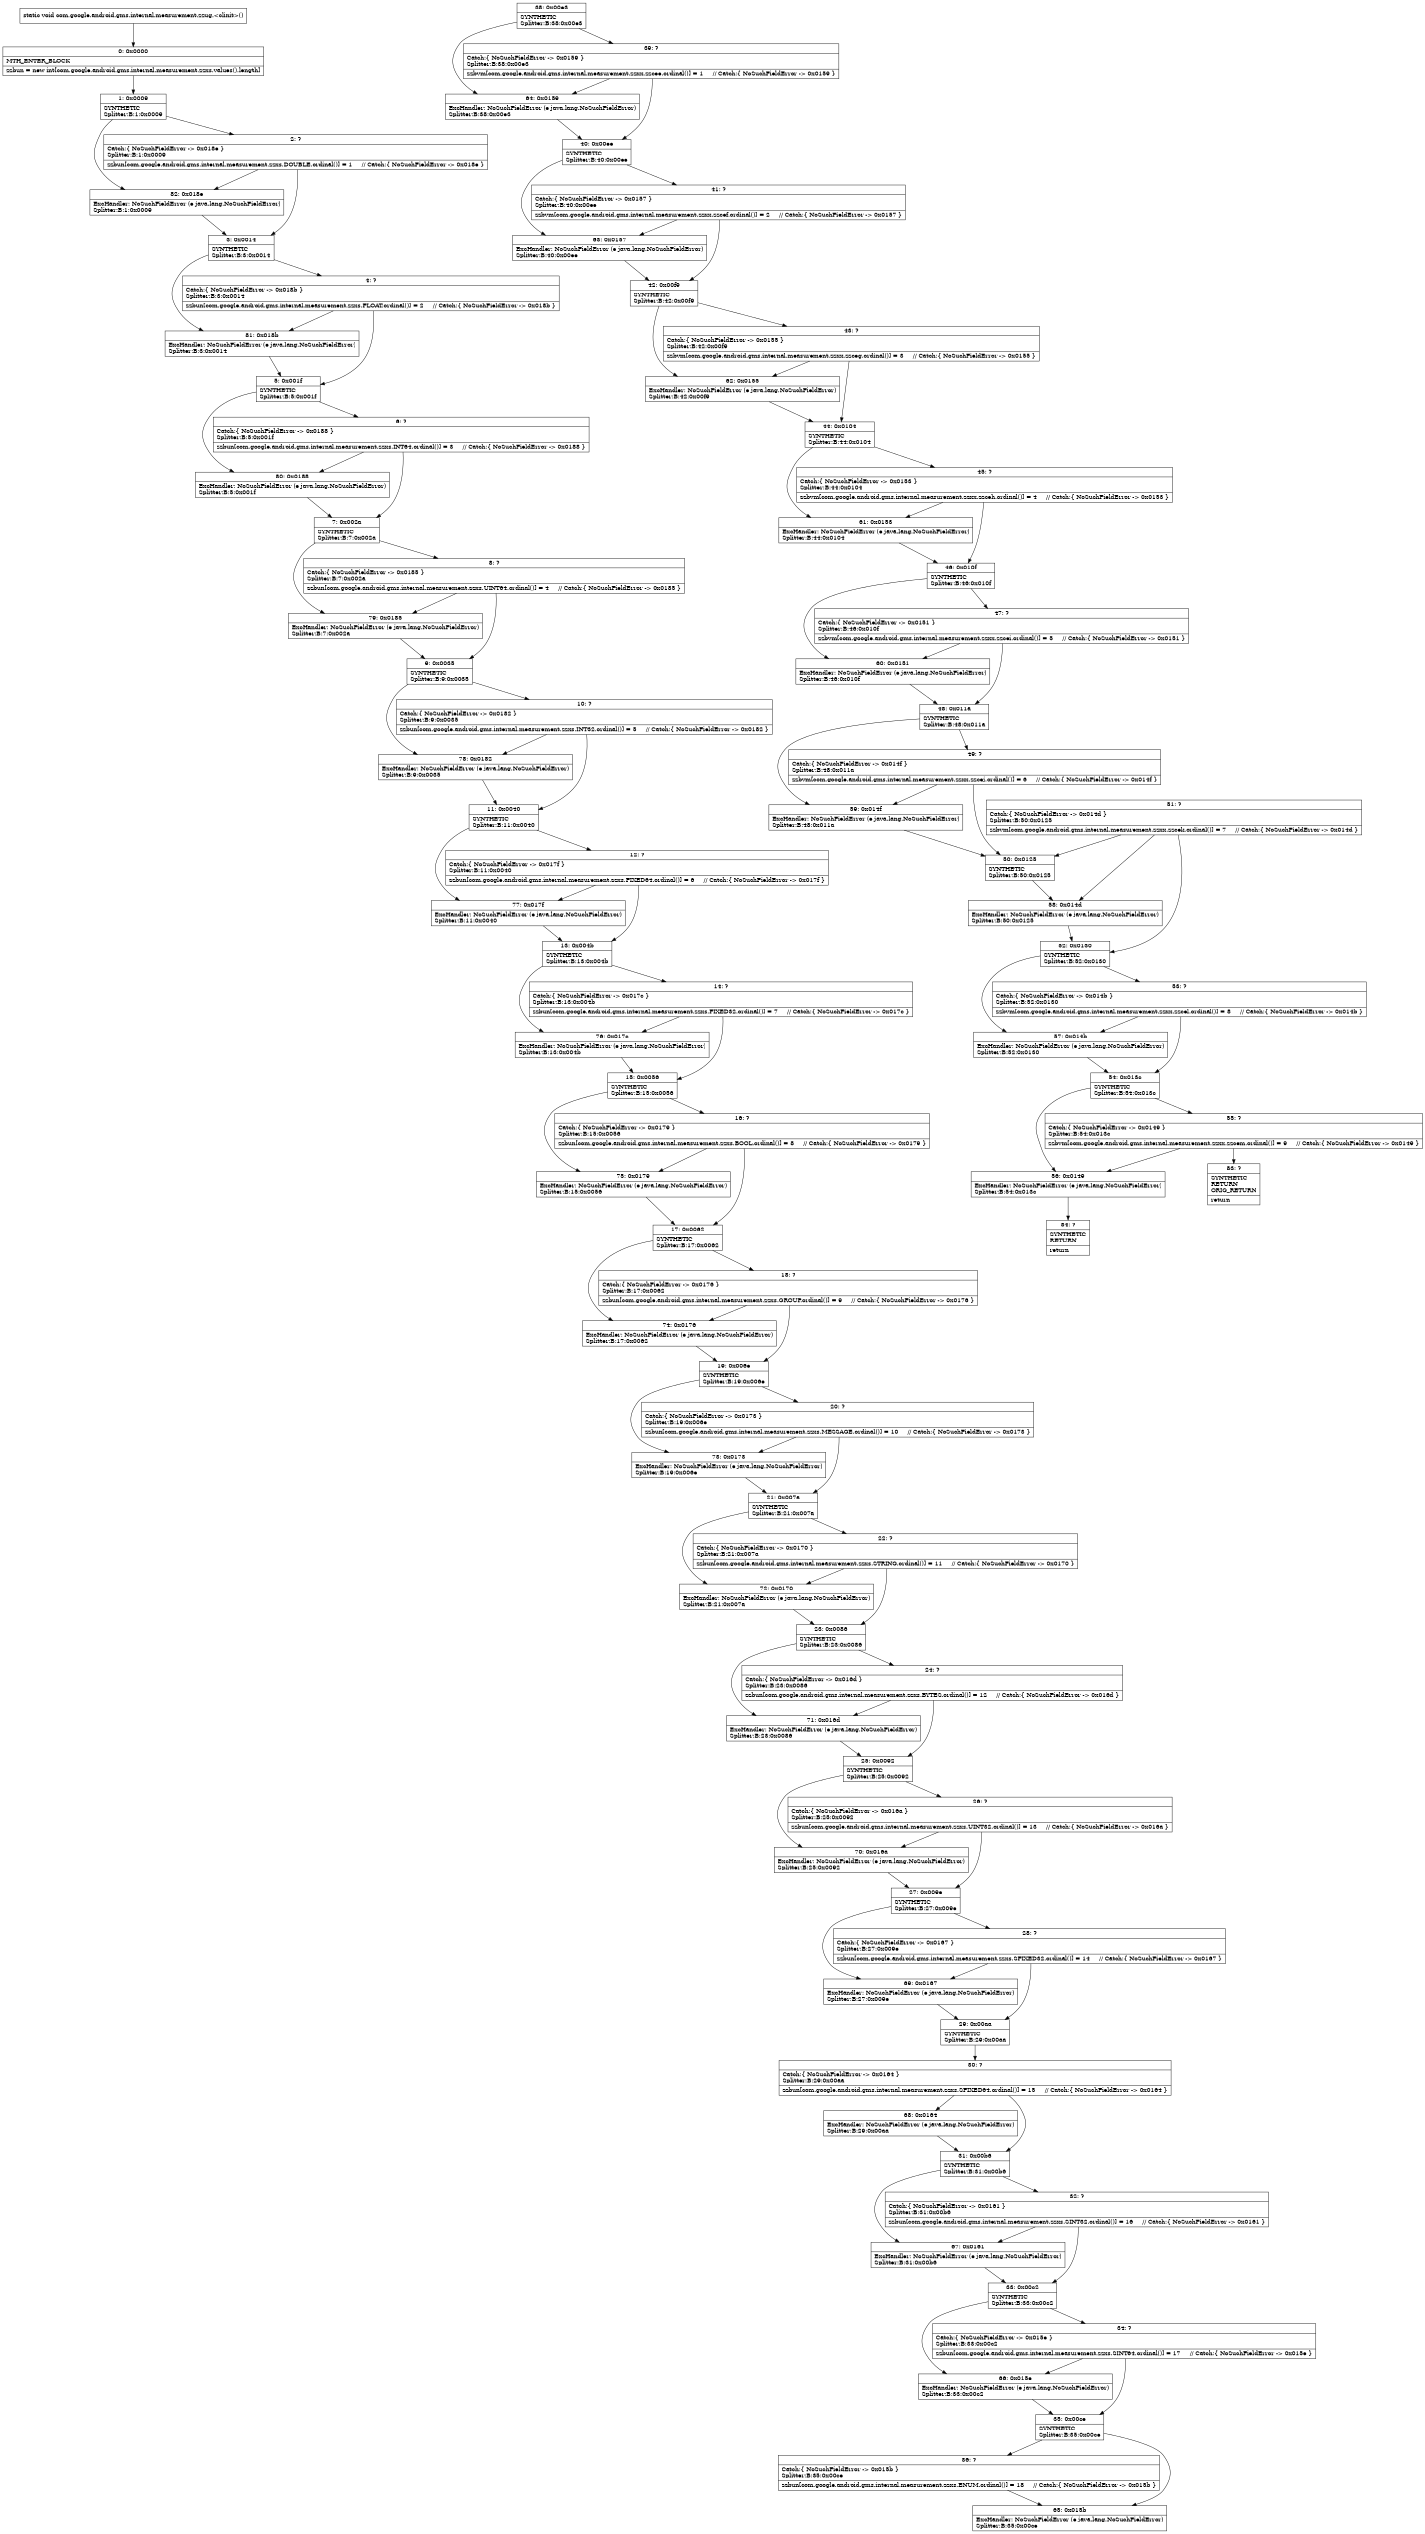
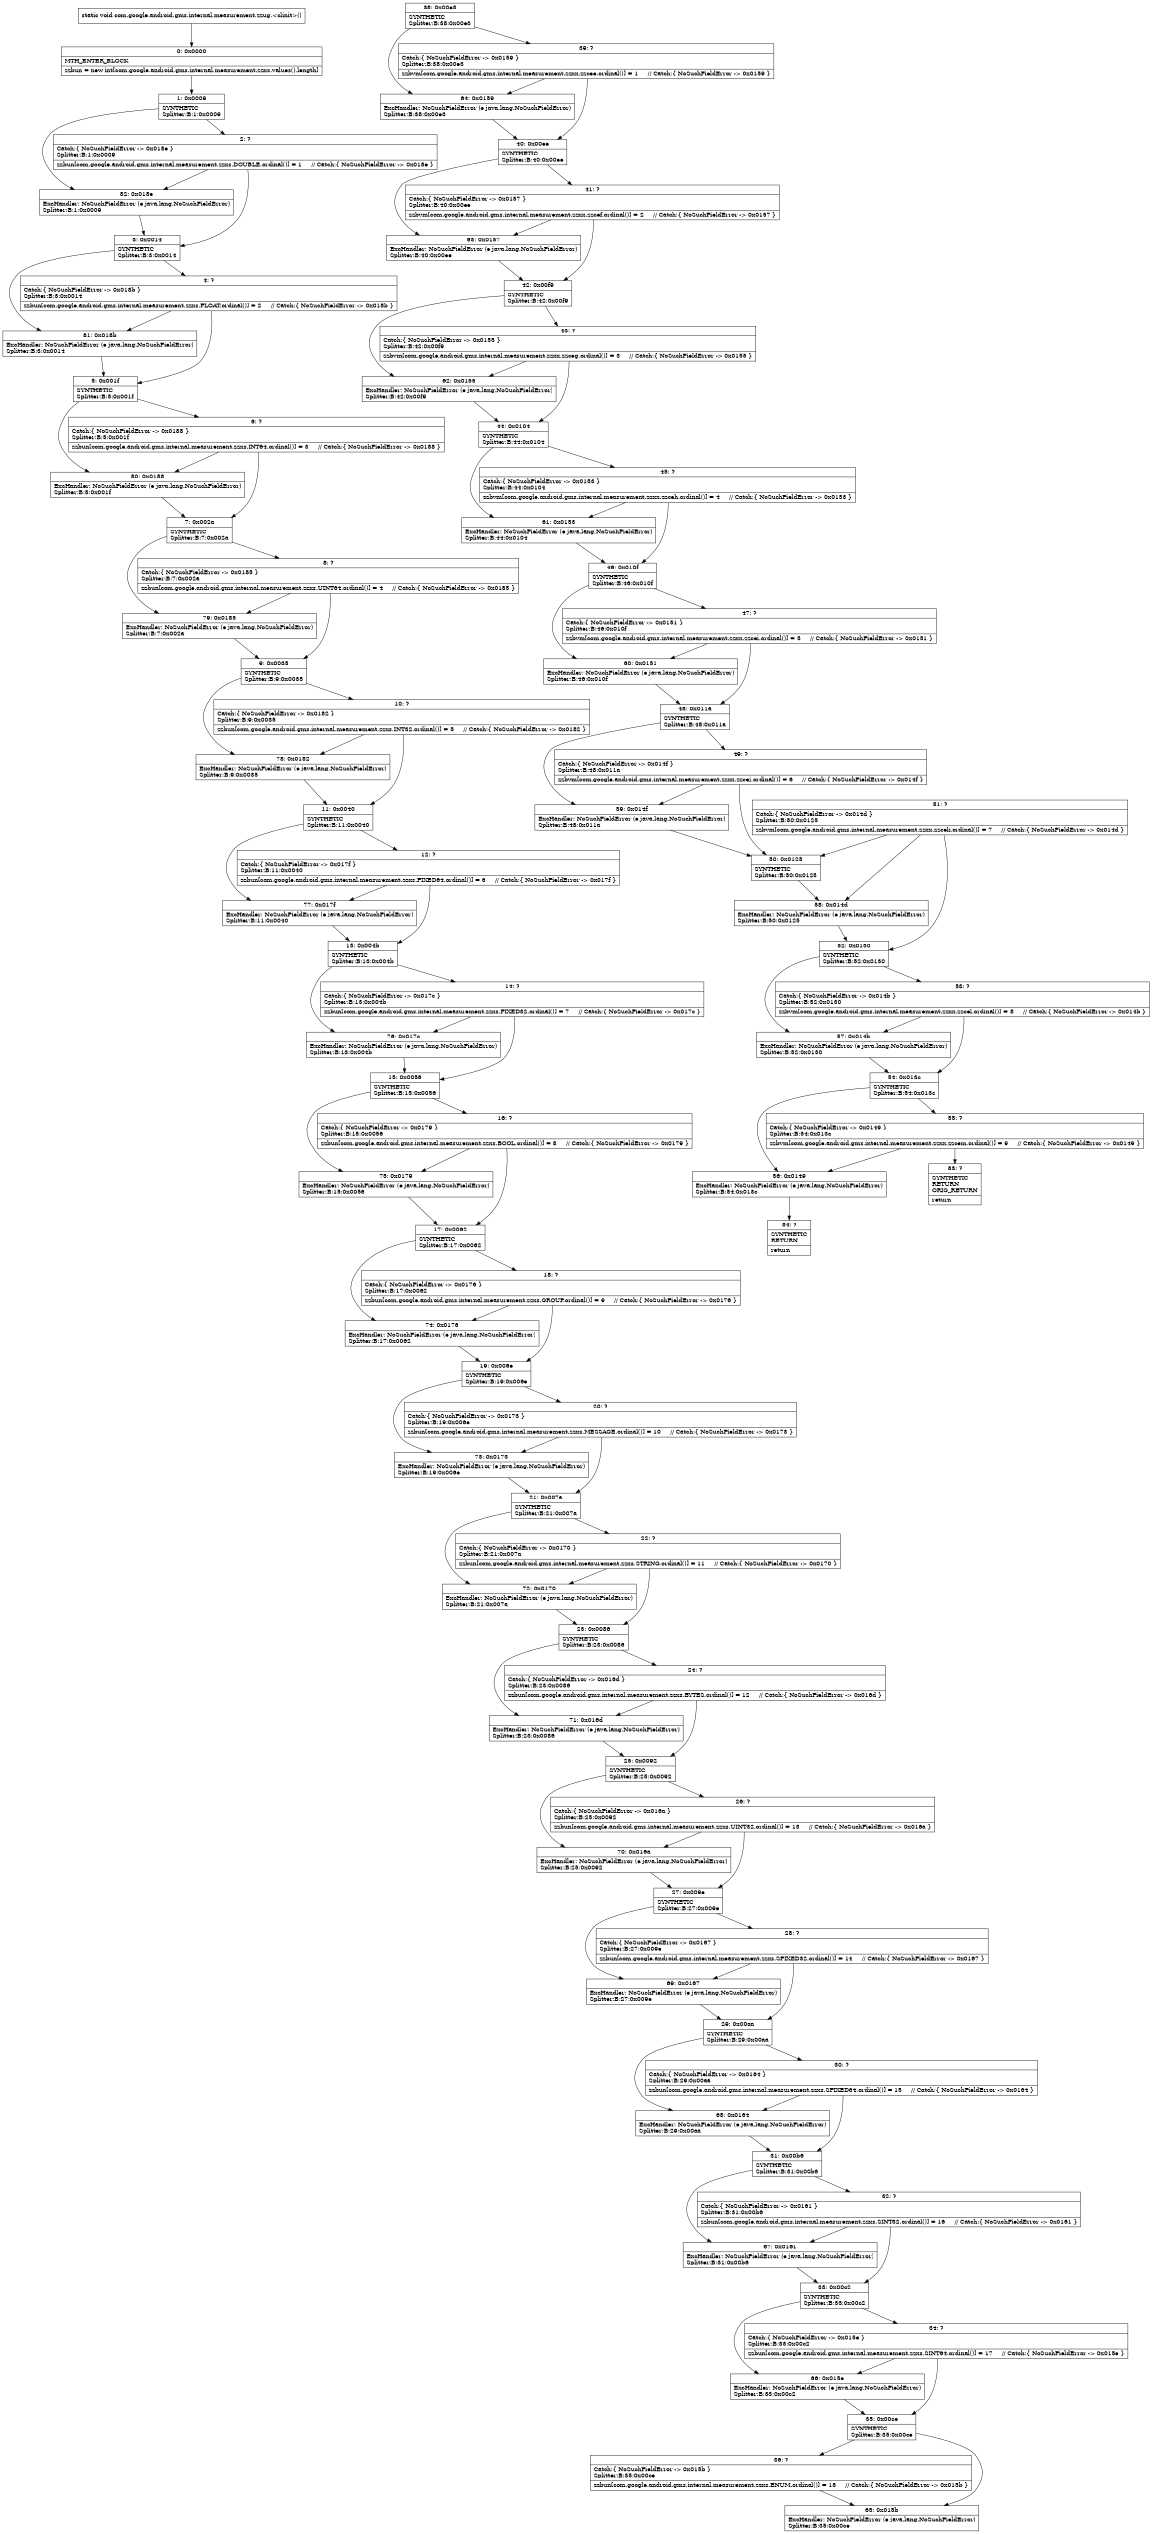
none -> (641, 2061)
